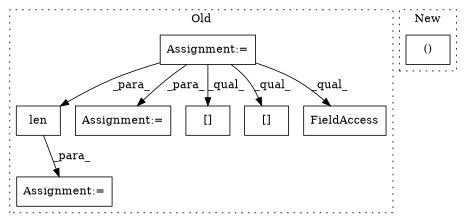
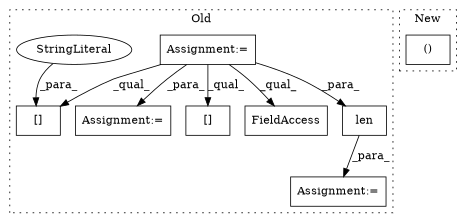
none -> (74, 50)
